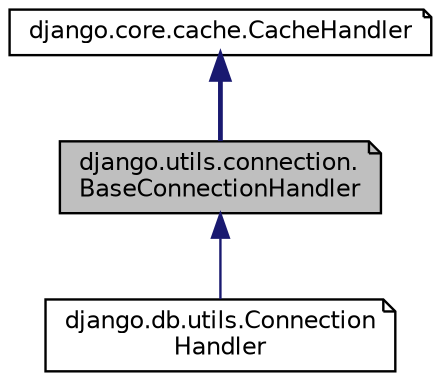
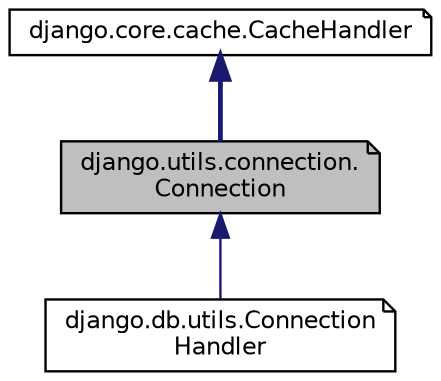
(220, 177) -> (220, 177)
